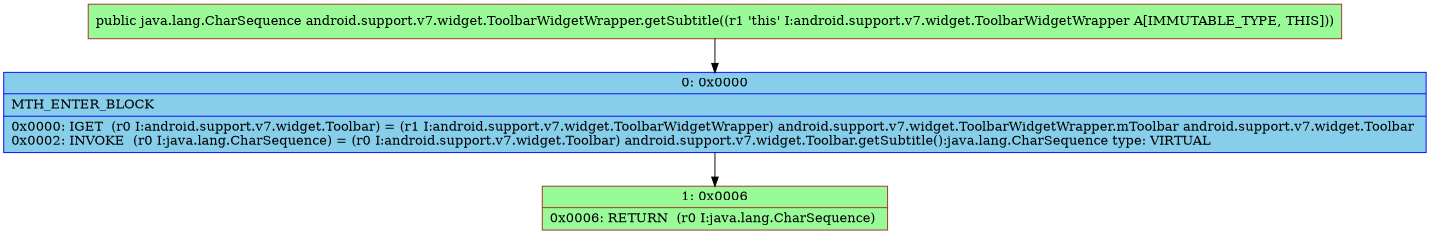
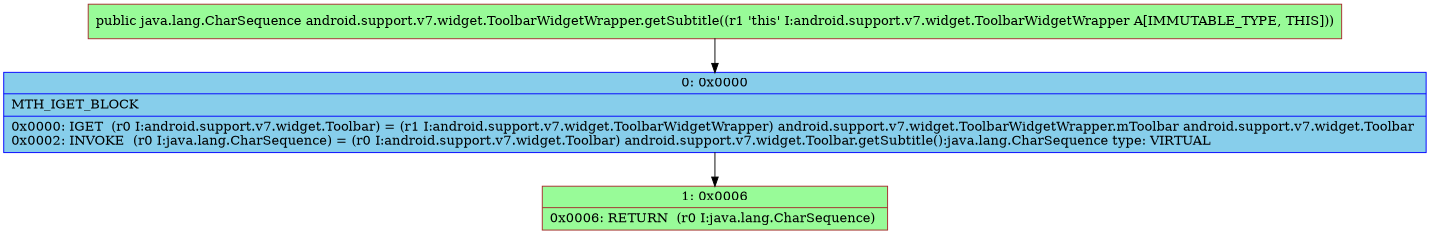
(83, 105) -> (75, 105)
